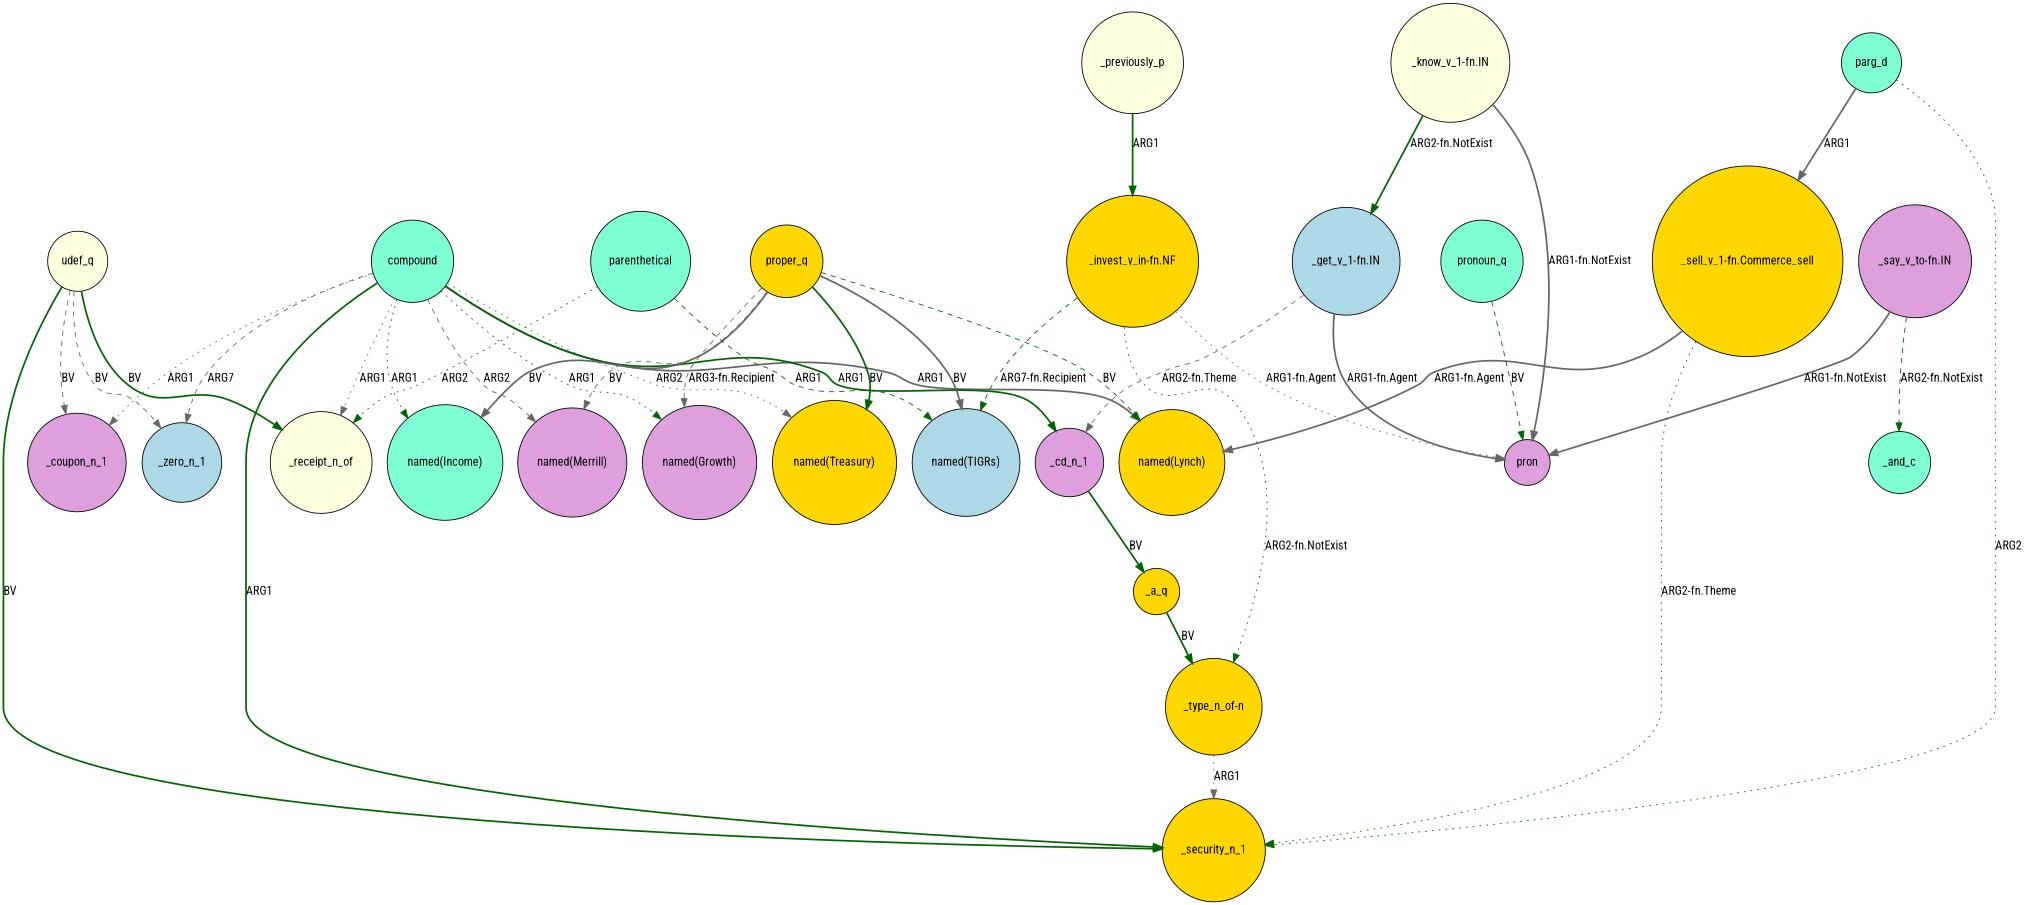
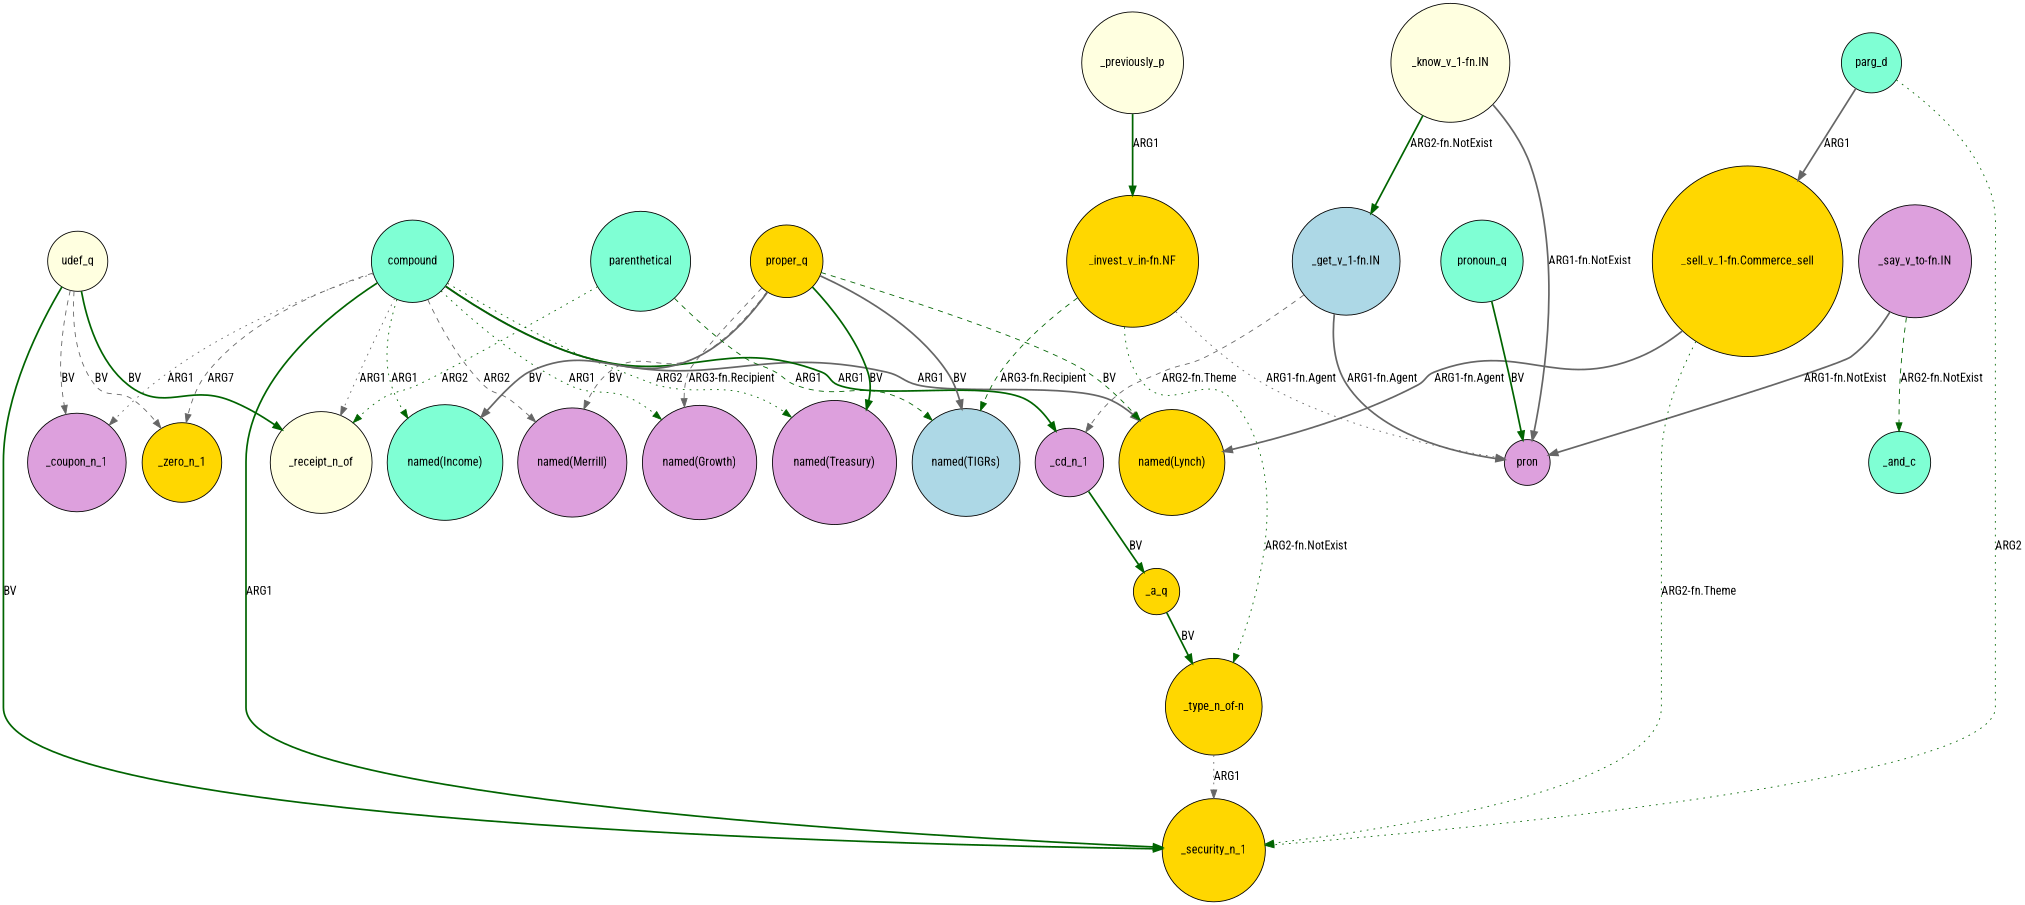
(1508, 369) -> (1508, 369)
(627, 374) -> (627, 374)
(1044, 379) -> (1044, 379)
(182, 462) -> (182, 462)
(835, 462) -> (835, 462)
